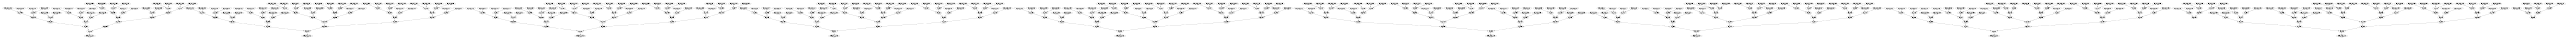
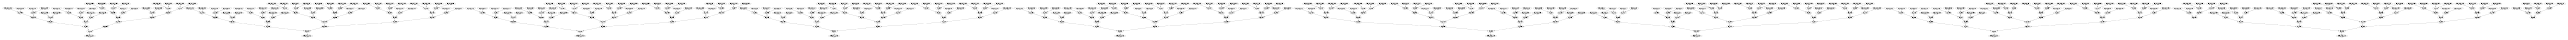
(1645, 8) -> none
